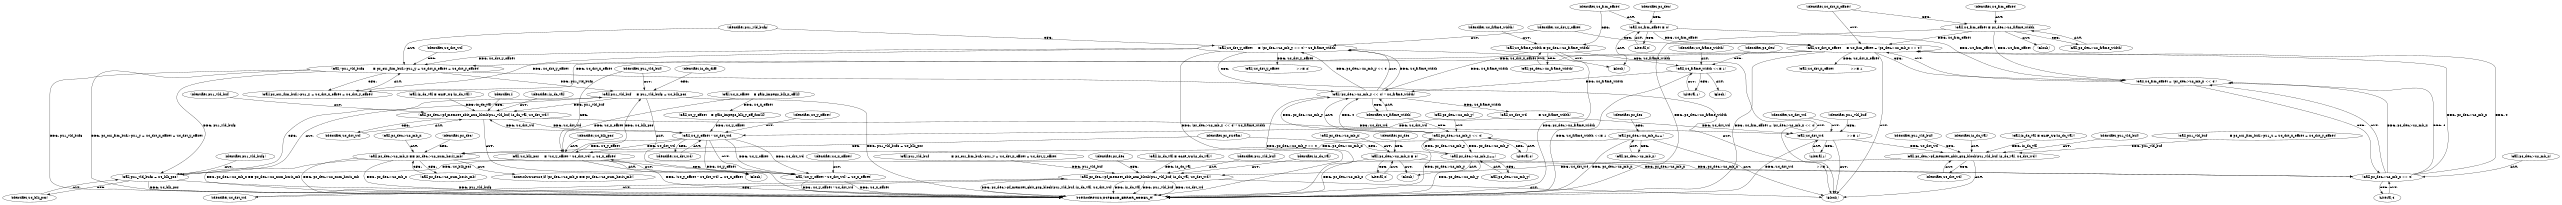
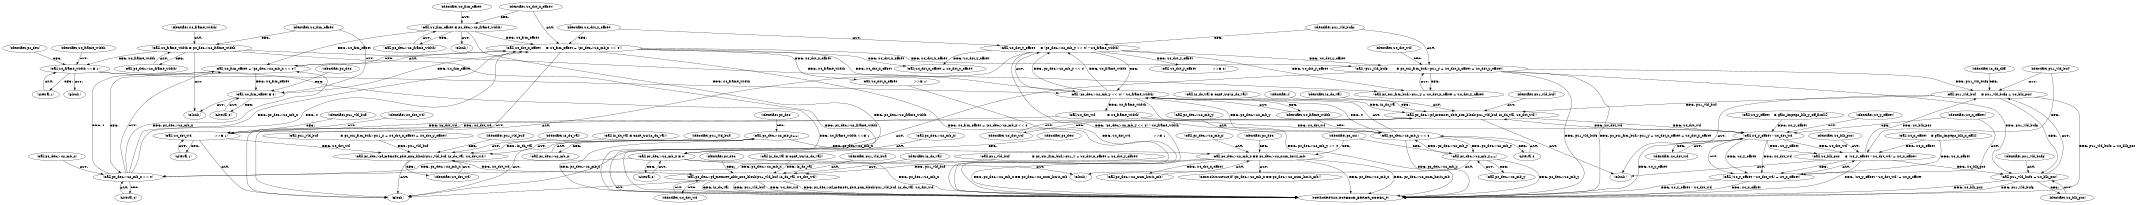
(1903, 39) -> (256, 80)
none -> (940, 69)
(743, 104) -> (1883, 169)
none -> (1871, 125)
(1716, 126) -> (443, 126)
(1224, 136) -> (1344, 136)
(418, 167) -> (1241, 167)
(433, 167) -> (1205, 167)
(1568, 194) -> (955, 180)
